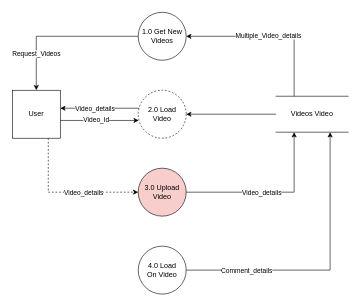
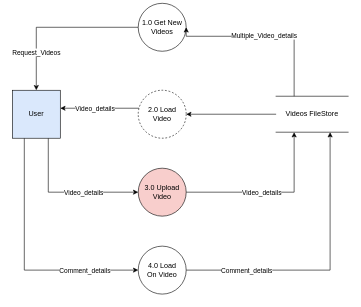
(162, 36) -> (162, 27)
(36, 114) -> (36, 114)
(312, 114) -> (312, 114)
(97, 121) -> none
(48, 173) -> (48, 173)
none -> (84, 270)
